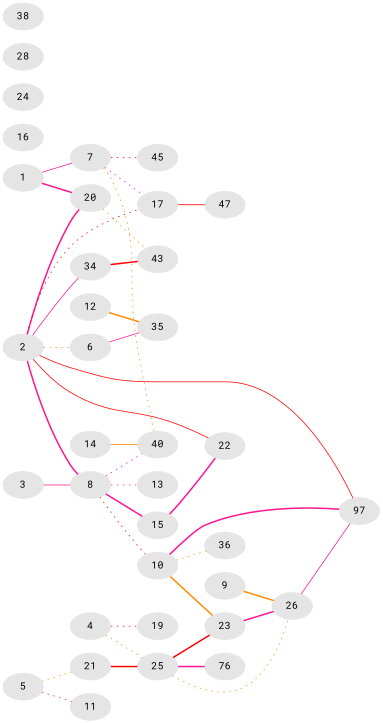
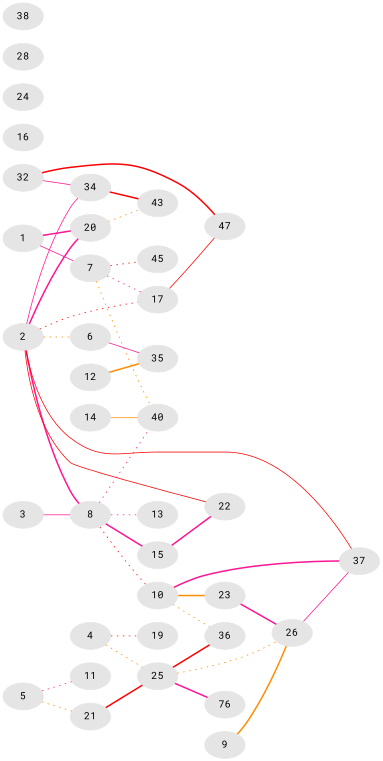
none -> (23, 178)
(359, 511) -> (359, 561)
(191, 646) -> (191, 656)
